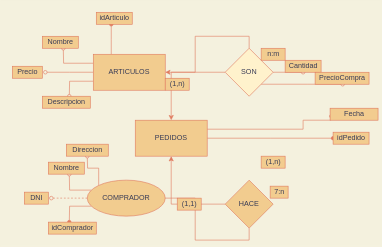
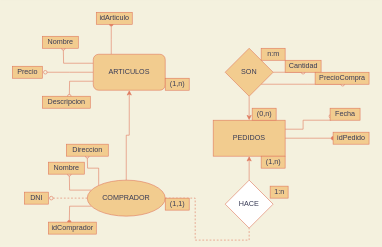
(248, 36) -> (126, 135)
(129, 72) -> (129, 72)
(249, 72) -> (249, 72)
none -> (264, 114)
(354, 114) -> (345, 114)
(171, 138) -> (249, 138)
(280, 192) -> (280, 192)
(195, 201) -> (195, 201)
(189, 204) -> (177, 204)
(249, 204) -> (249, 204)
